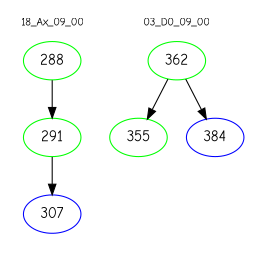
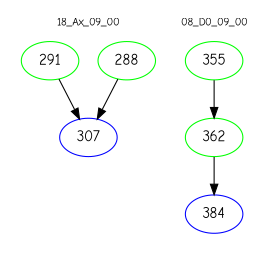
(177, 23) -> (215, 23)
(52, 94) -> (110, 94)
(160, 94) -> (214, 94)
